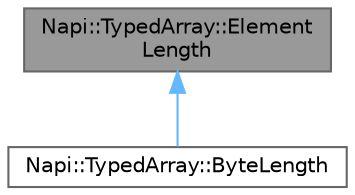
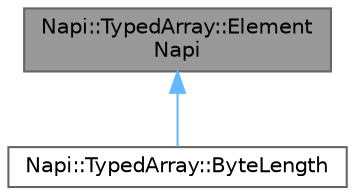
(178, 40) -> (178, 40)
